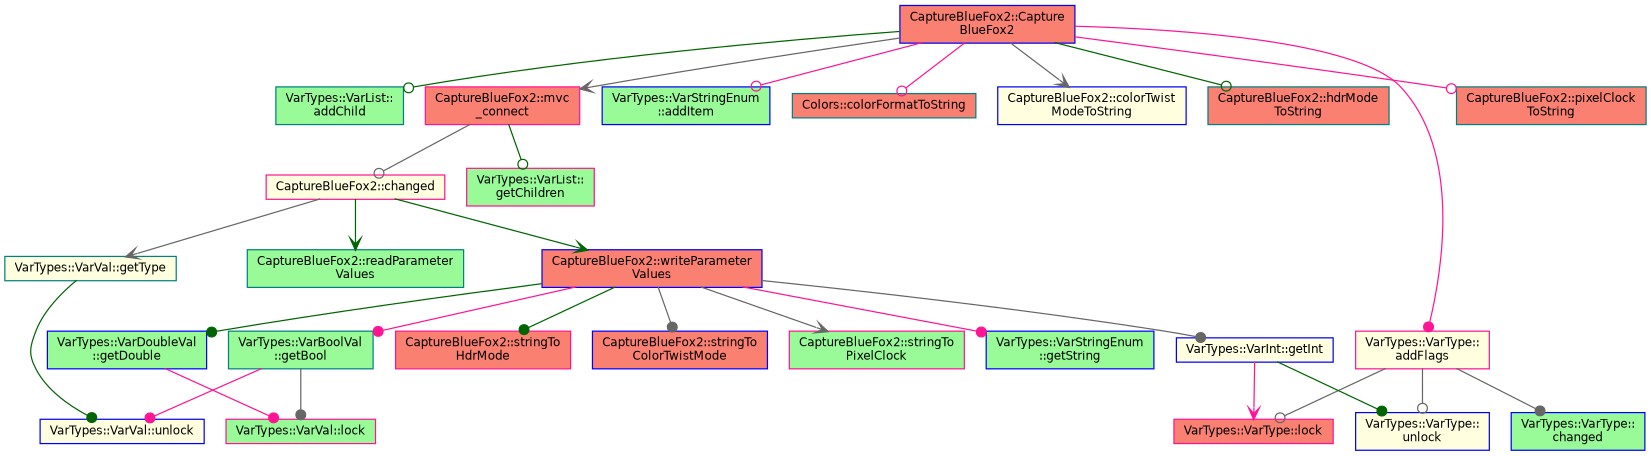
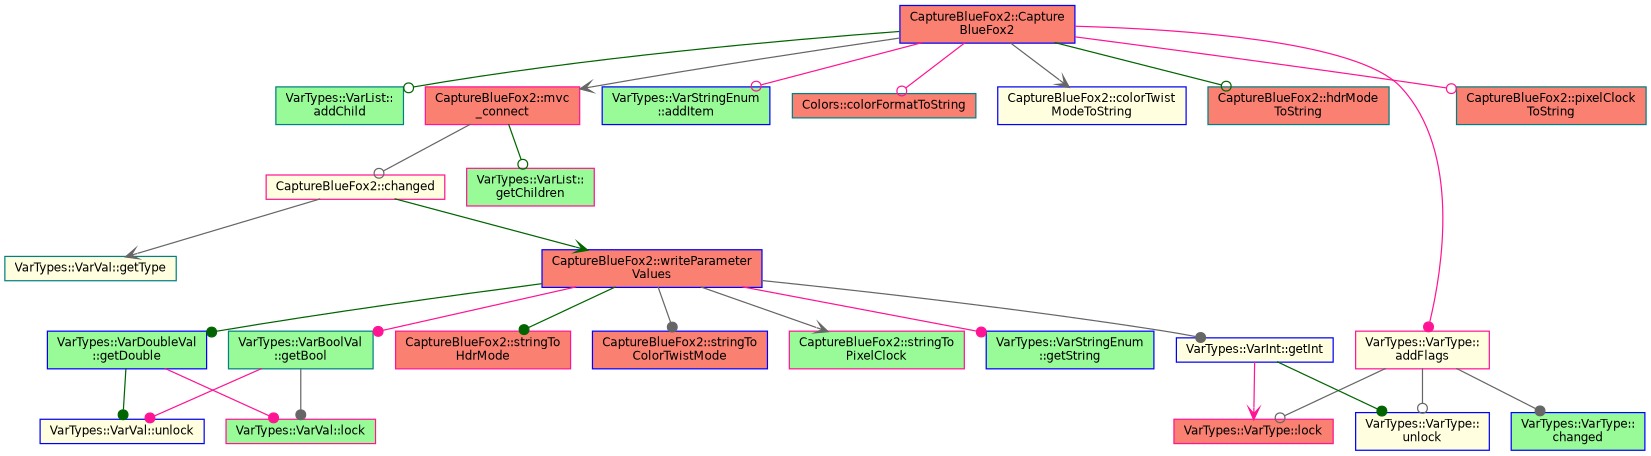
(355, 269) -> none
(31, 352) -> (125, 389)
